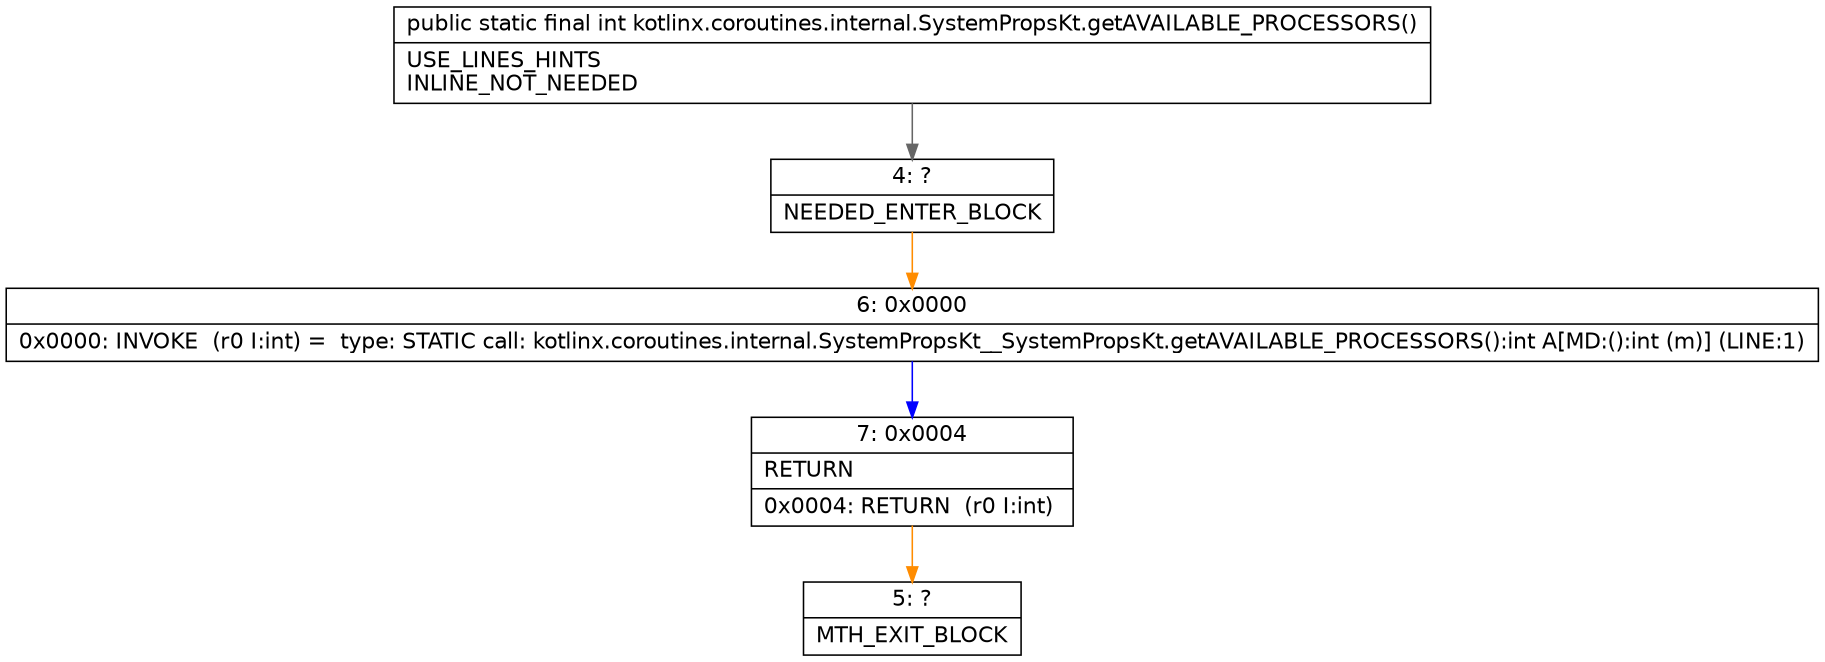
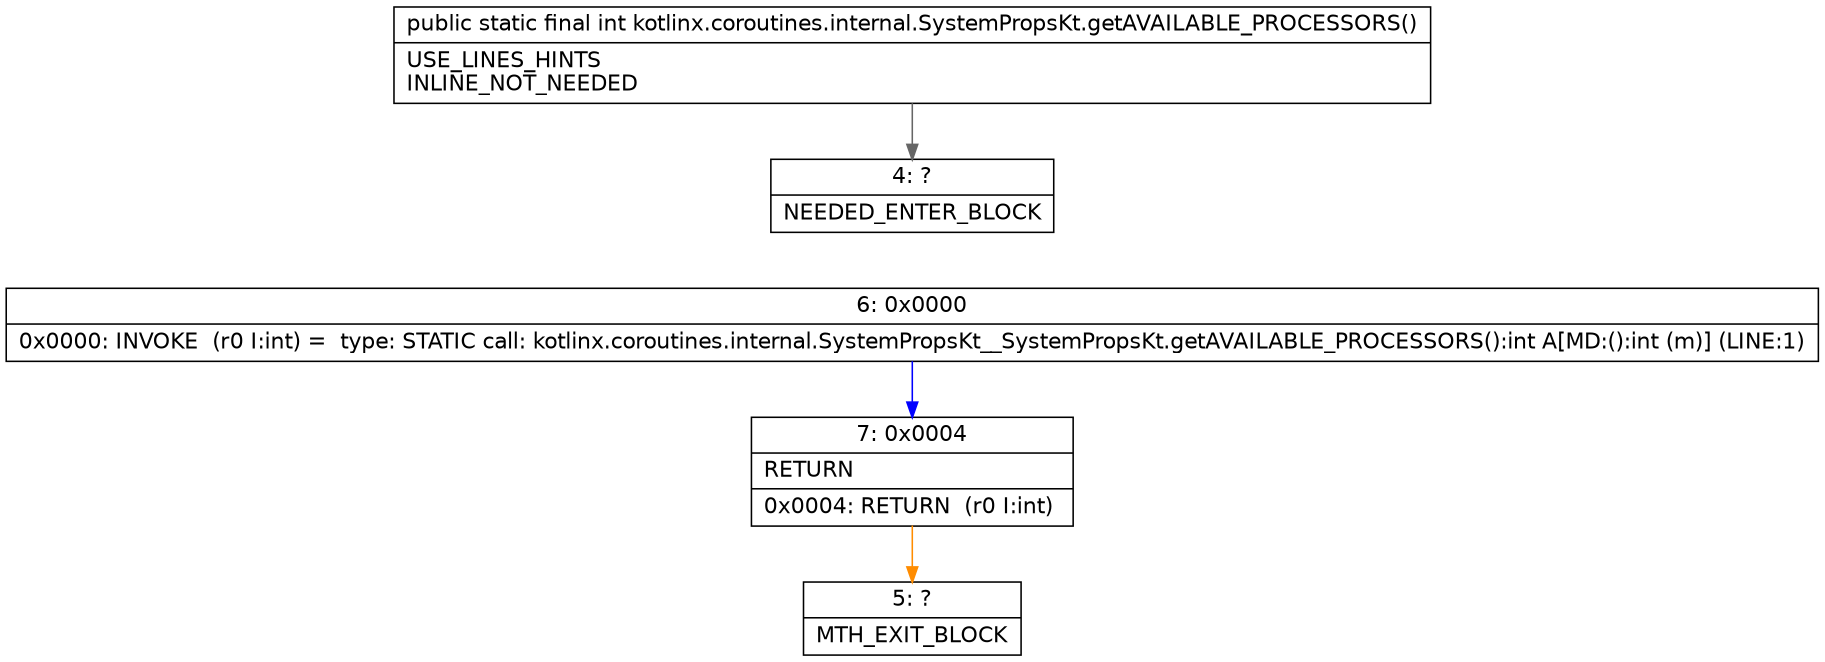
(912, 252) -> none
